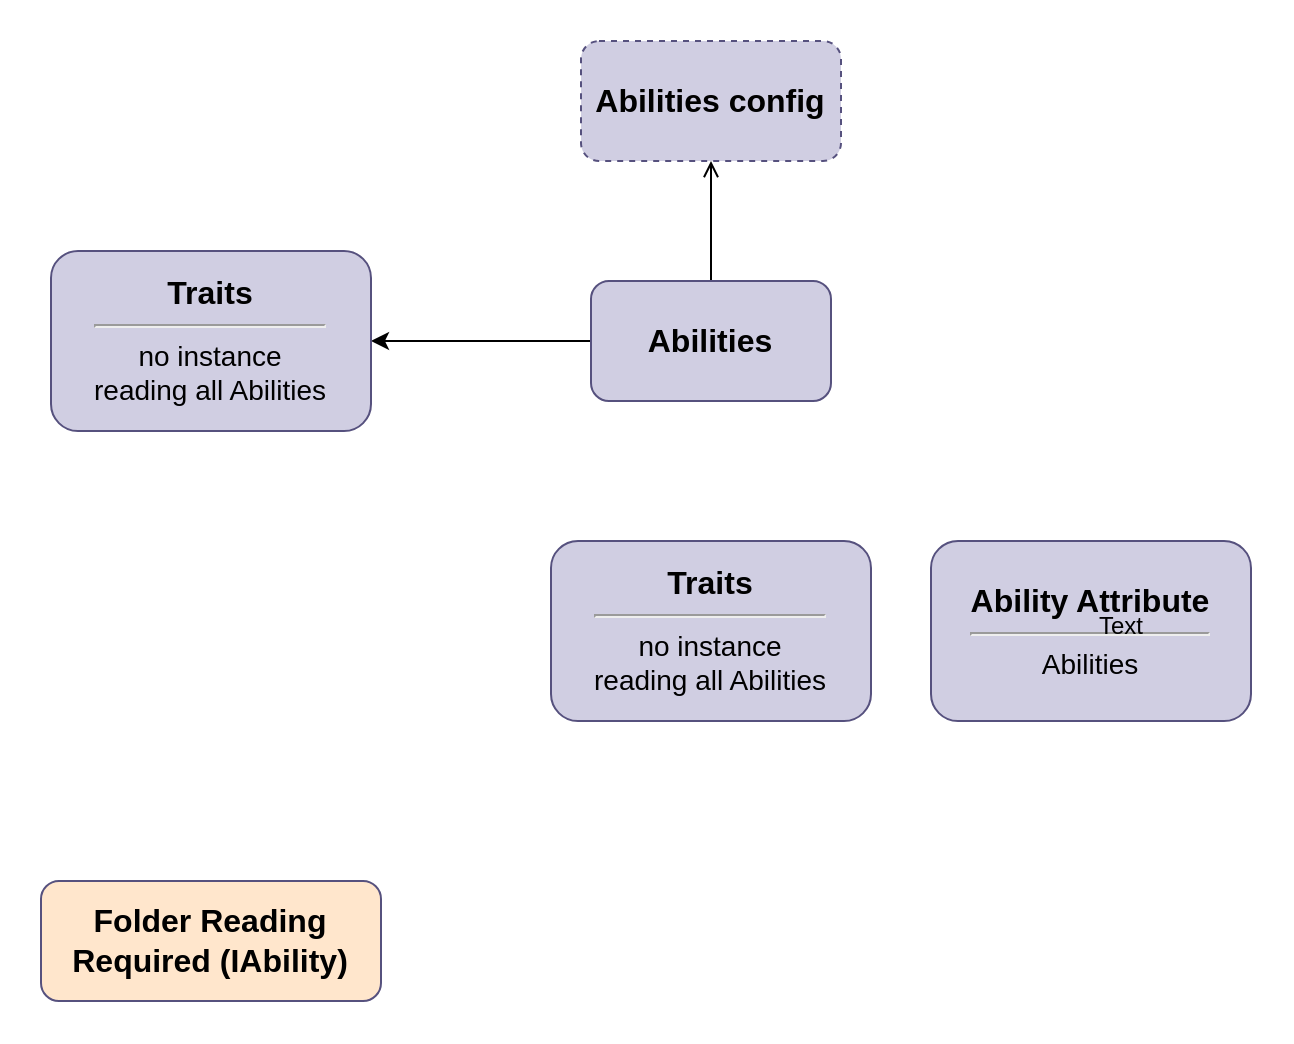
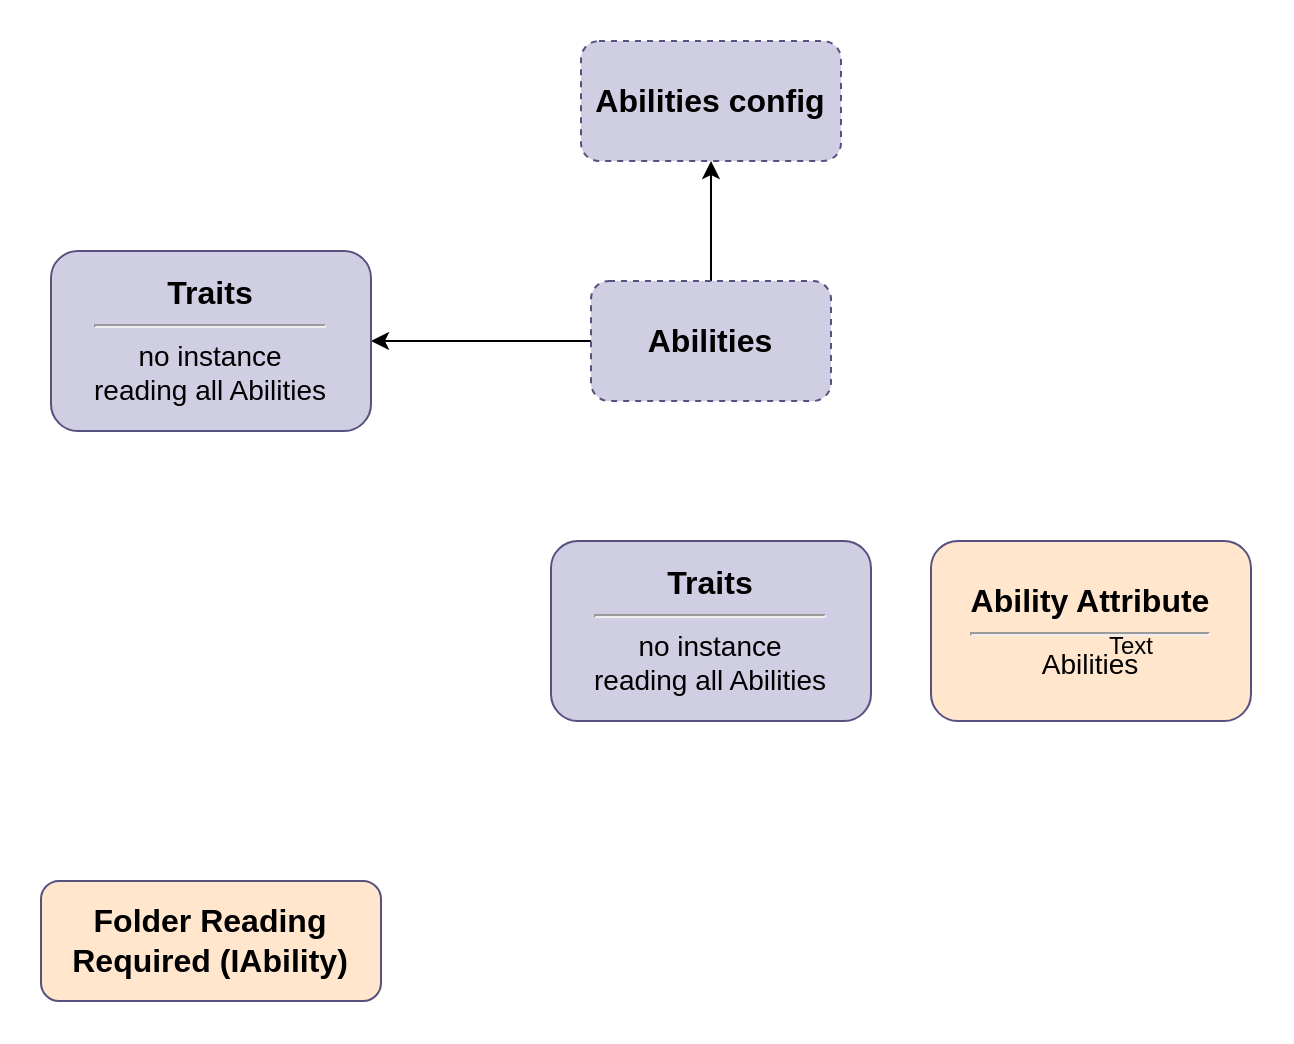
(711, 173) -> (711, 176)
(711, 341) -> (711, 341)
(1121, 627) -> (1131, 647)
(1091, 631) -> (1091, 631)
